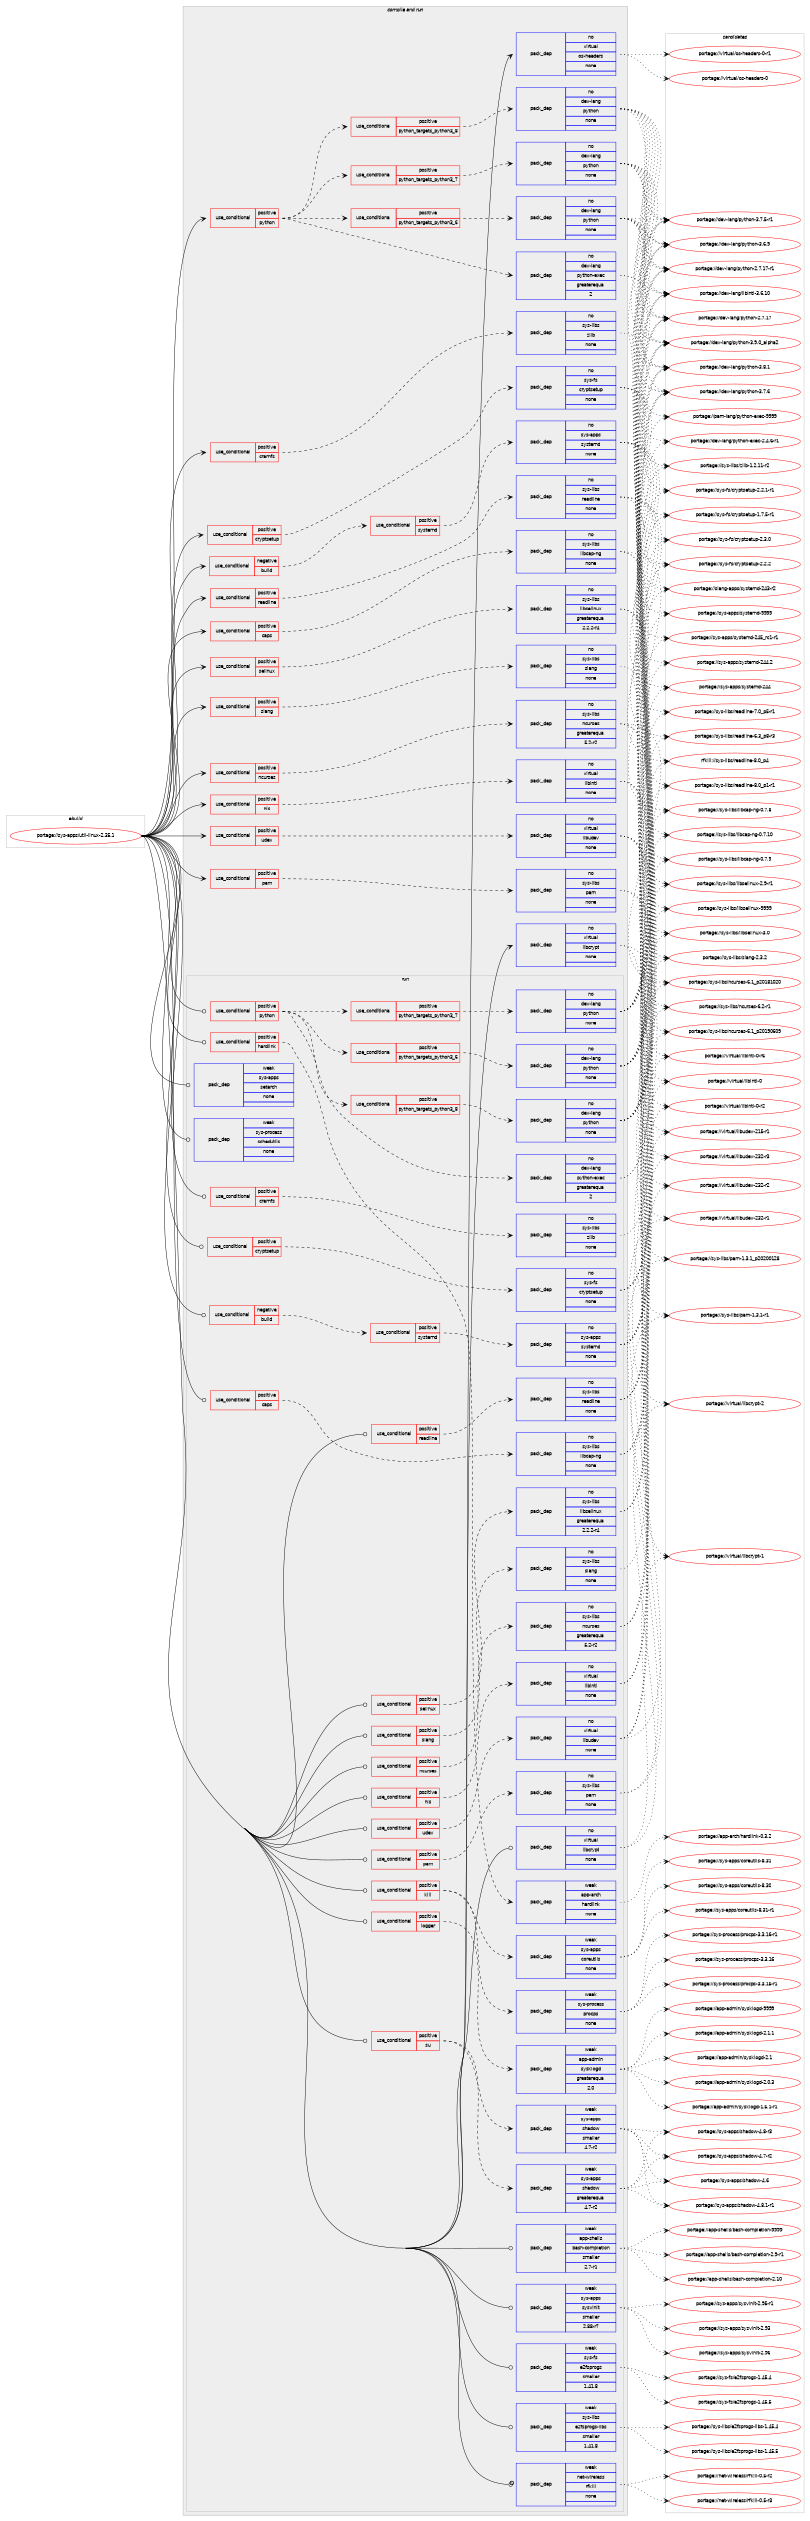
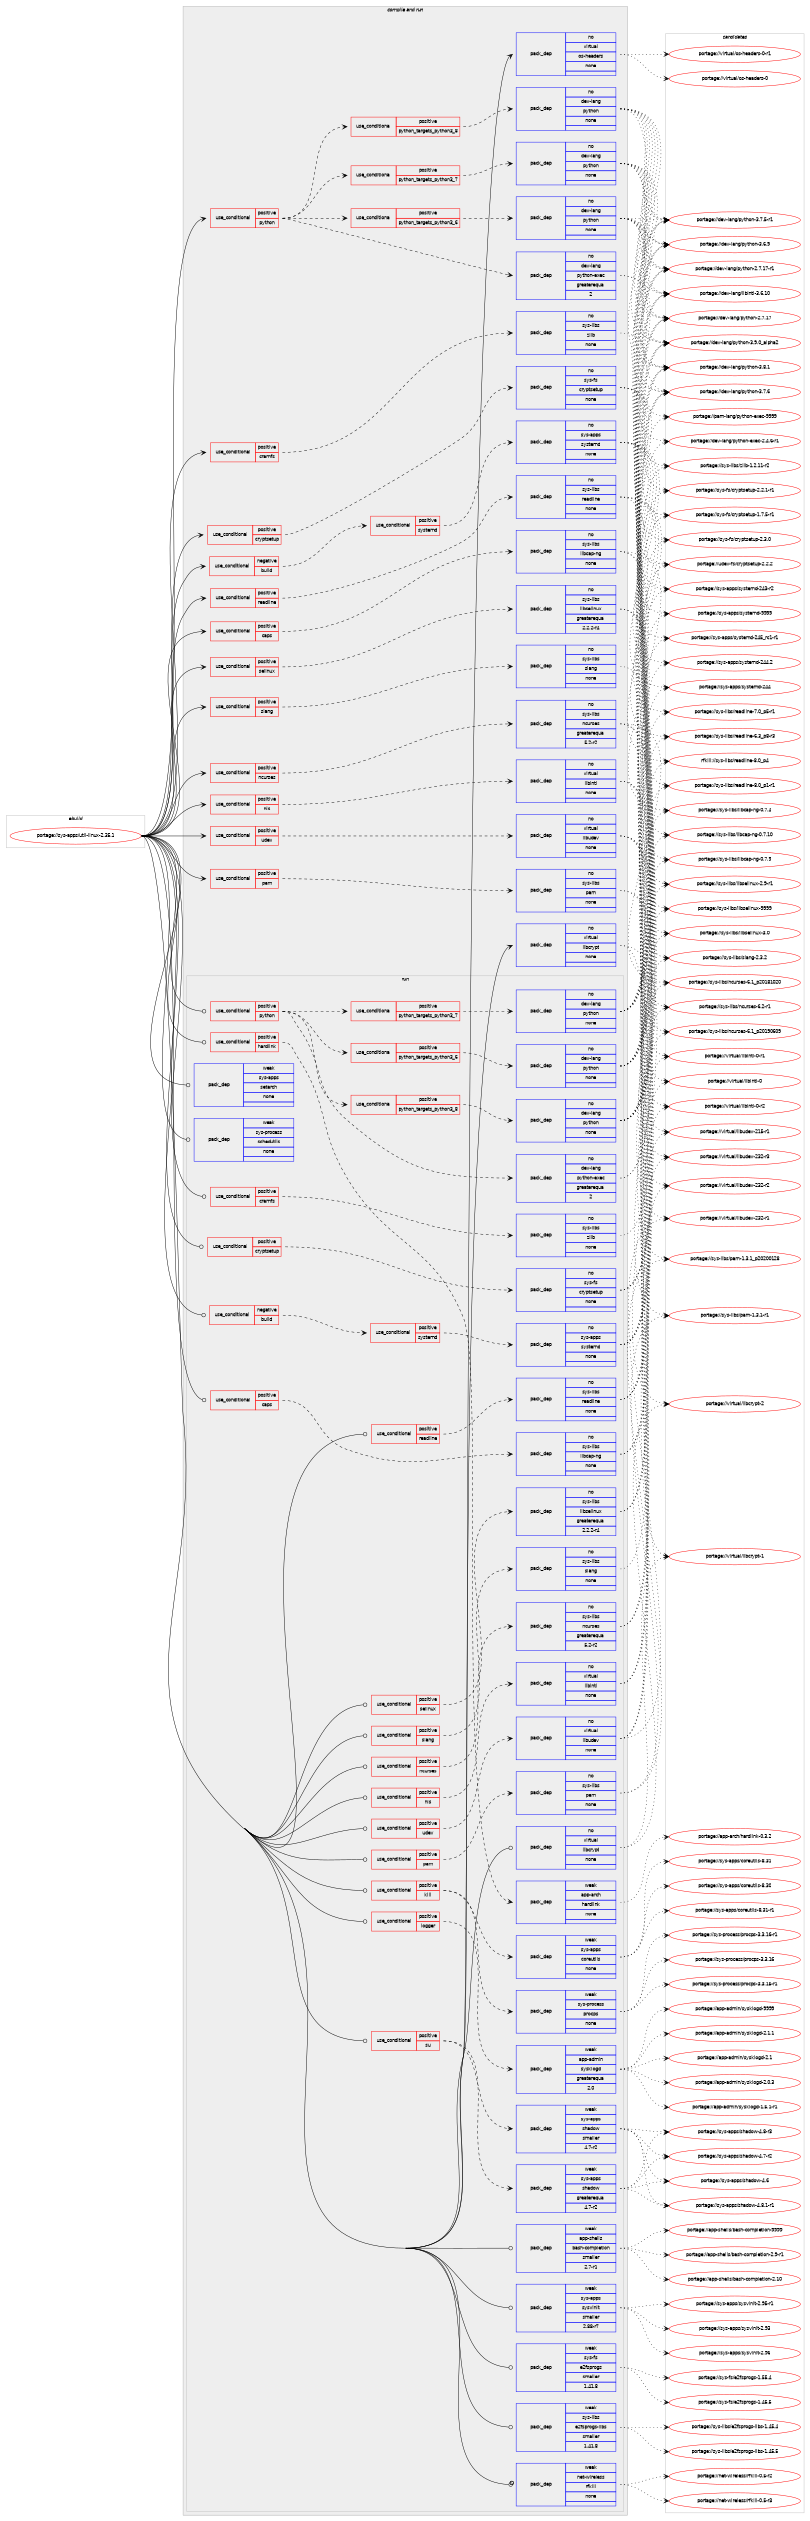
(735, 564) -> (735, 564)
(735, 589) -> (735, 589)
(735, 810) -> (735, 810)
(735, 1056) -> (735, 1056)
(735, 2378) -> (735, 2378)
